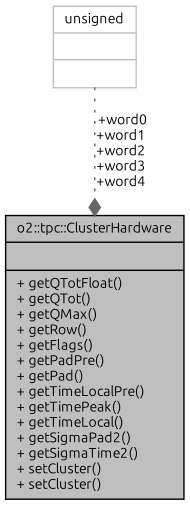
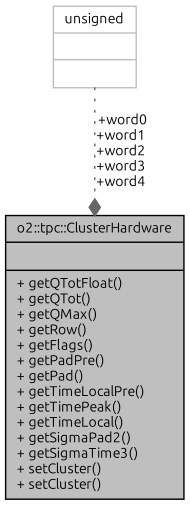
(78, 454) -> (78, 454)
